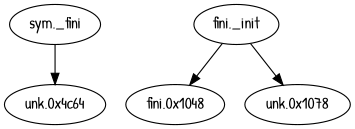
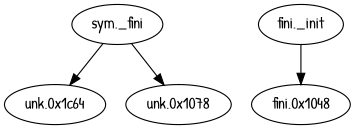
(263, 60) -> (144, 60)
(55, 105) -> (55, 105)
